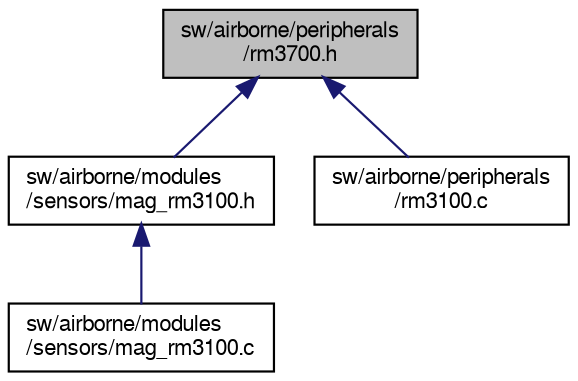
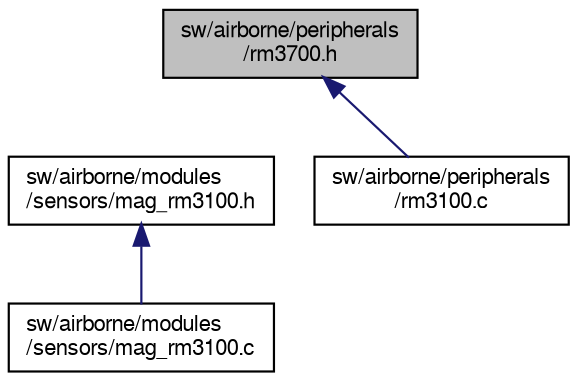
(208, 125) -> none
